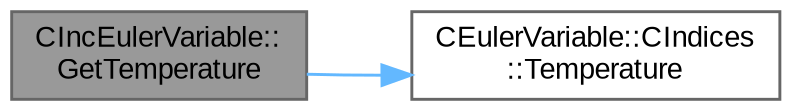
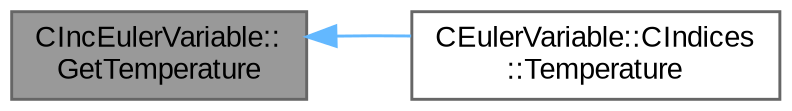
(344, 75) -> (374, 36)
